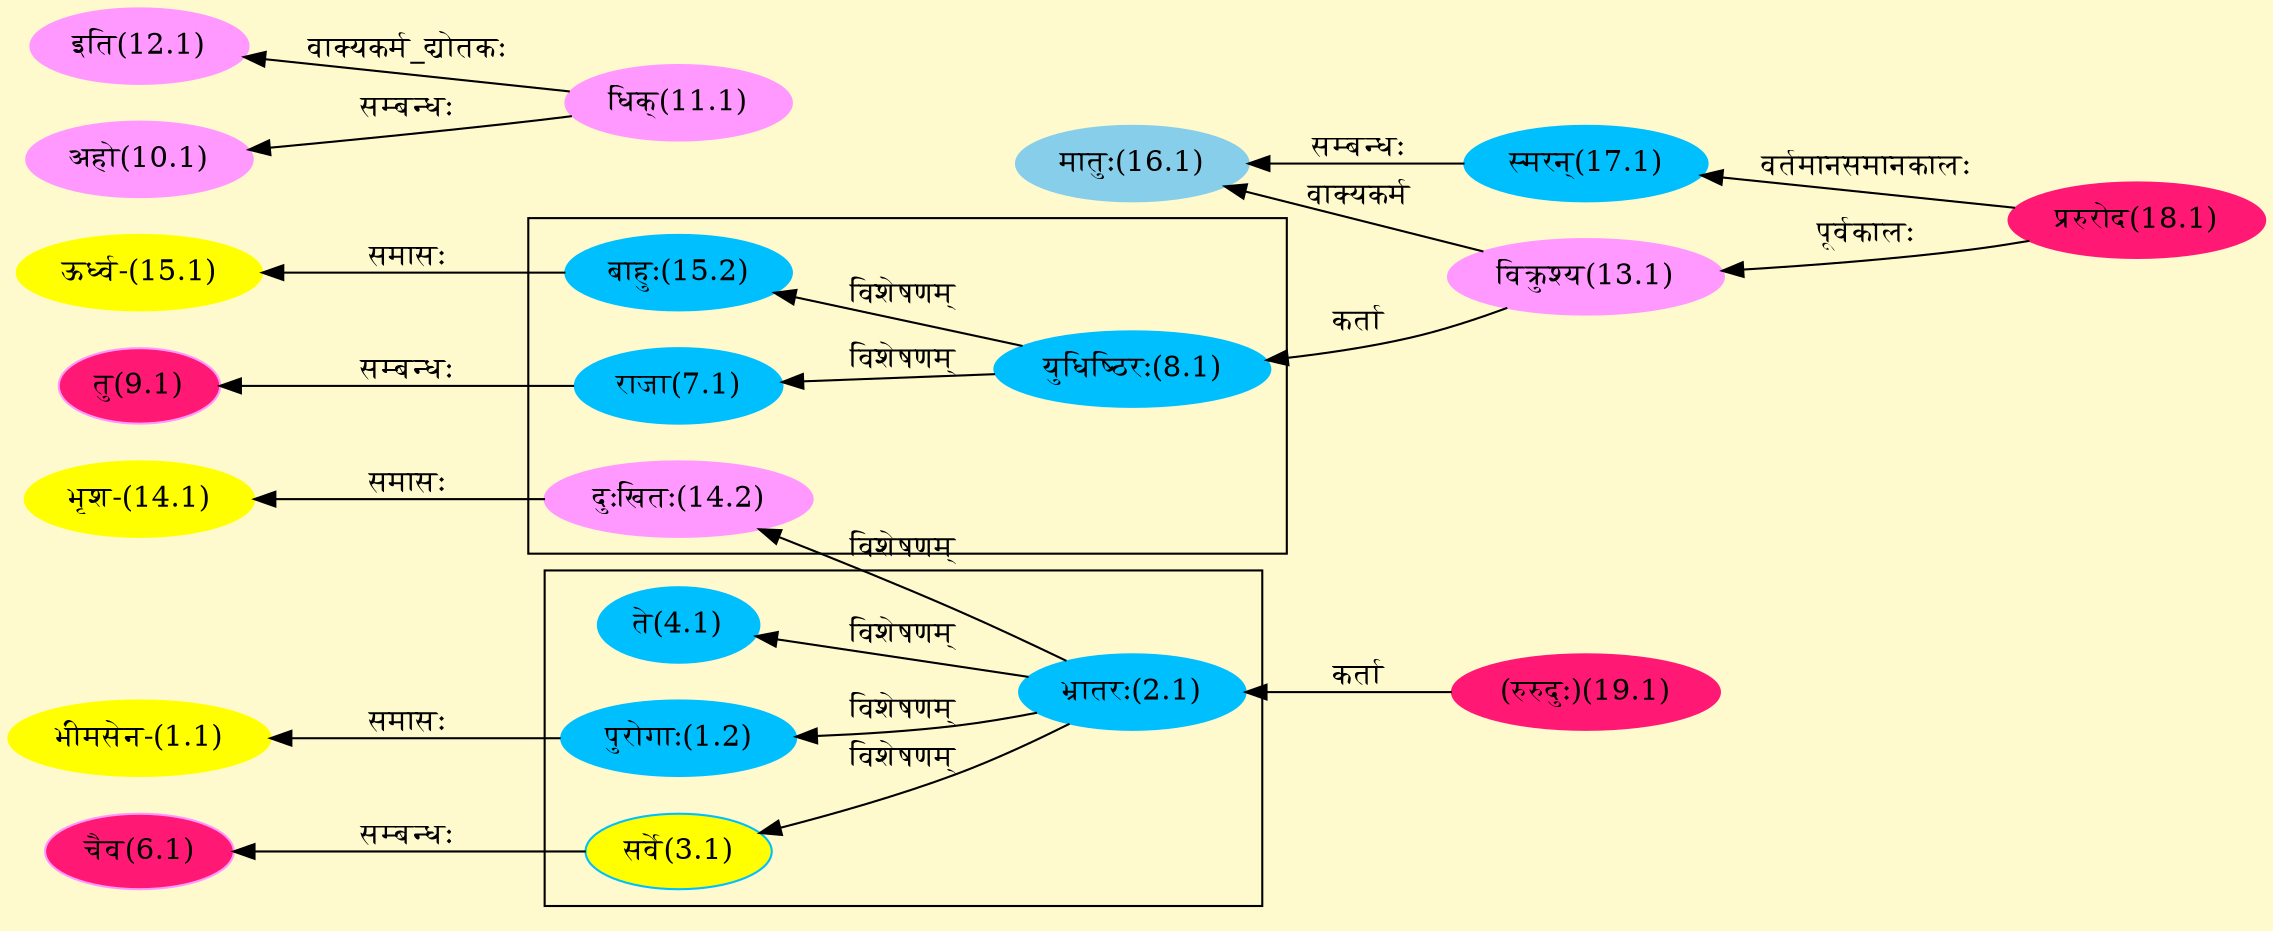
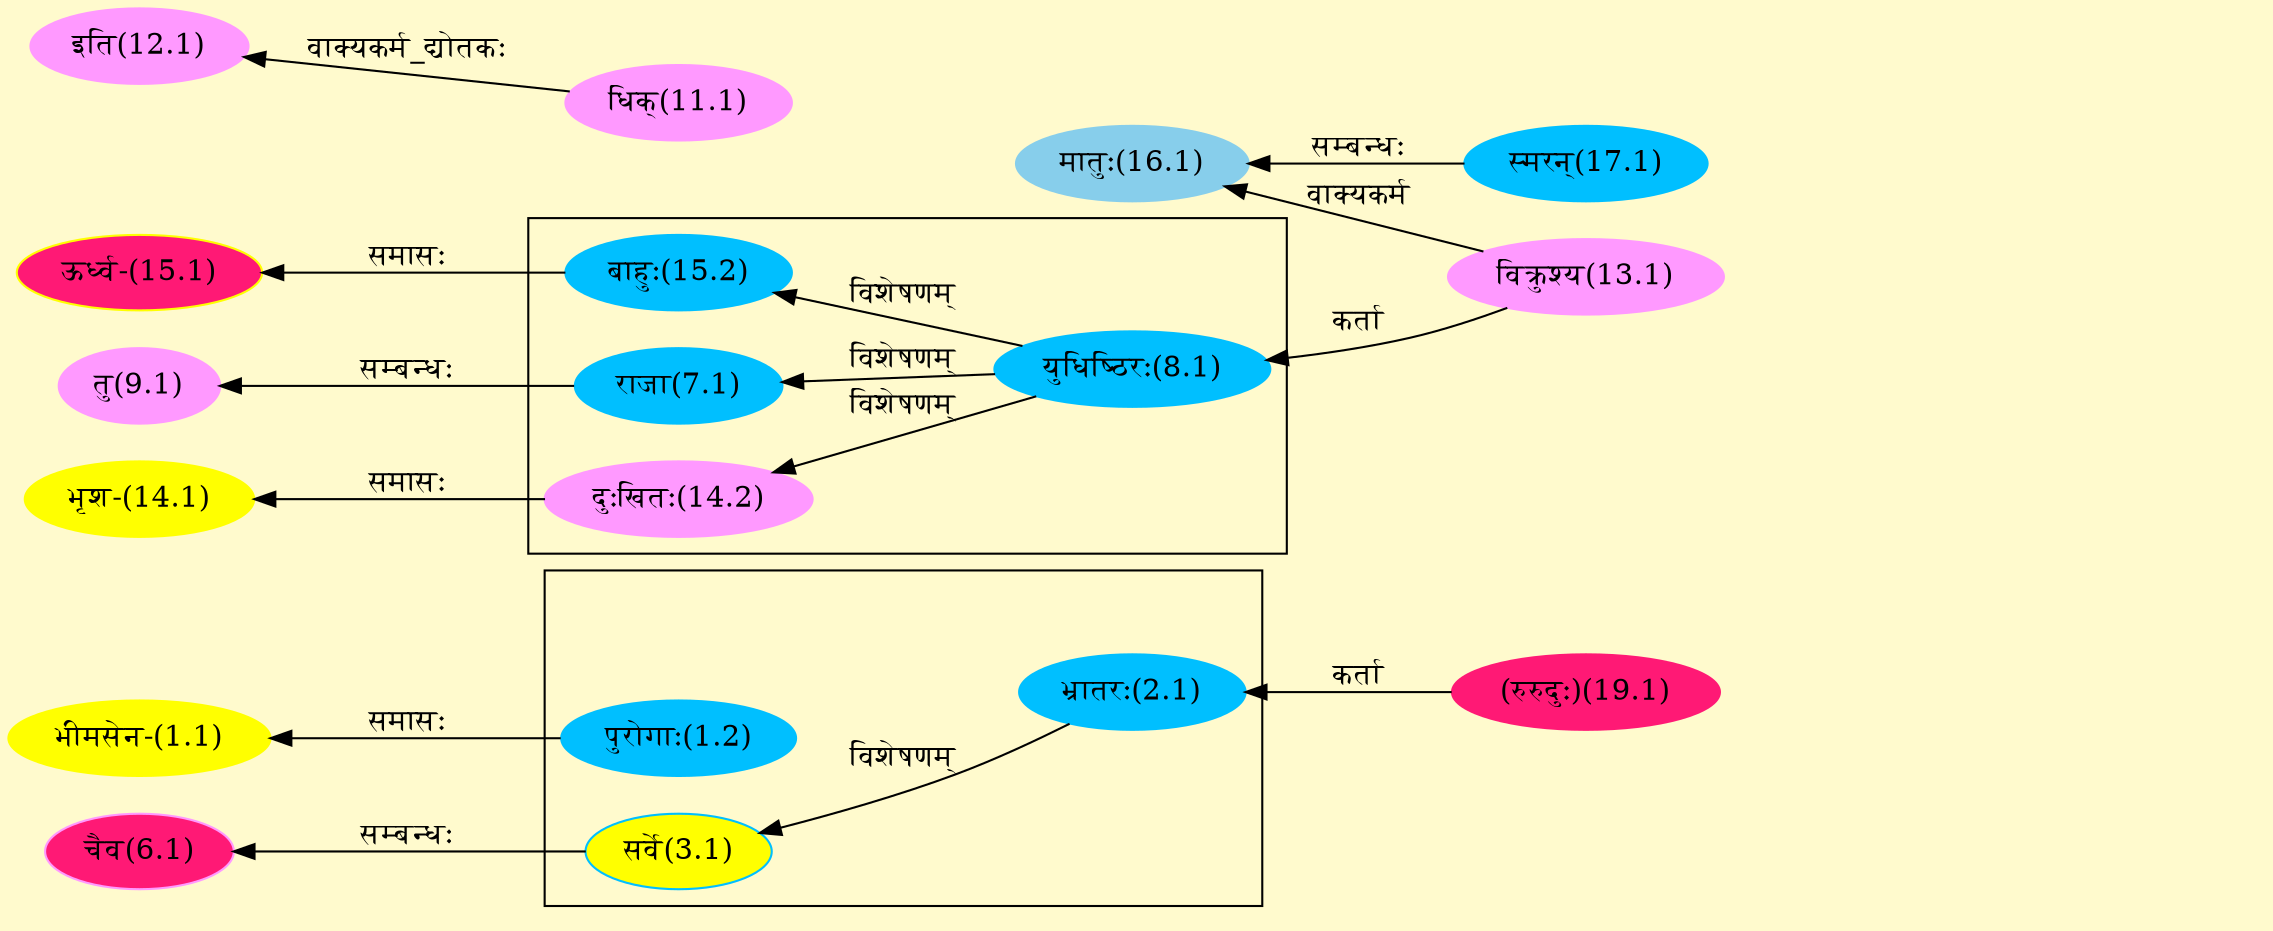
(139, 159) -> none
(2137, 220) -> none
(139, 273) -> (139, 273)
(139, 386) -> (139, 386)
(924, 596) -> (915, 431)
(679, 625) -> none
(928, 729) -> none
